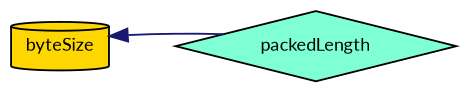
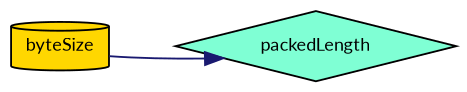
(176, 34) -> (157, 58)
